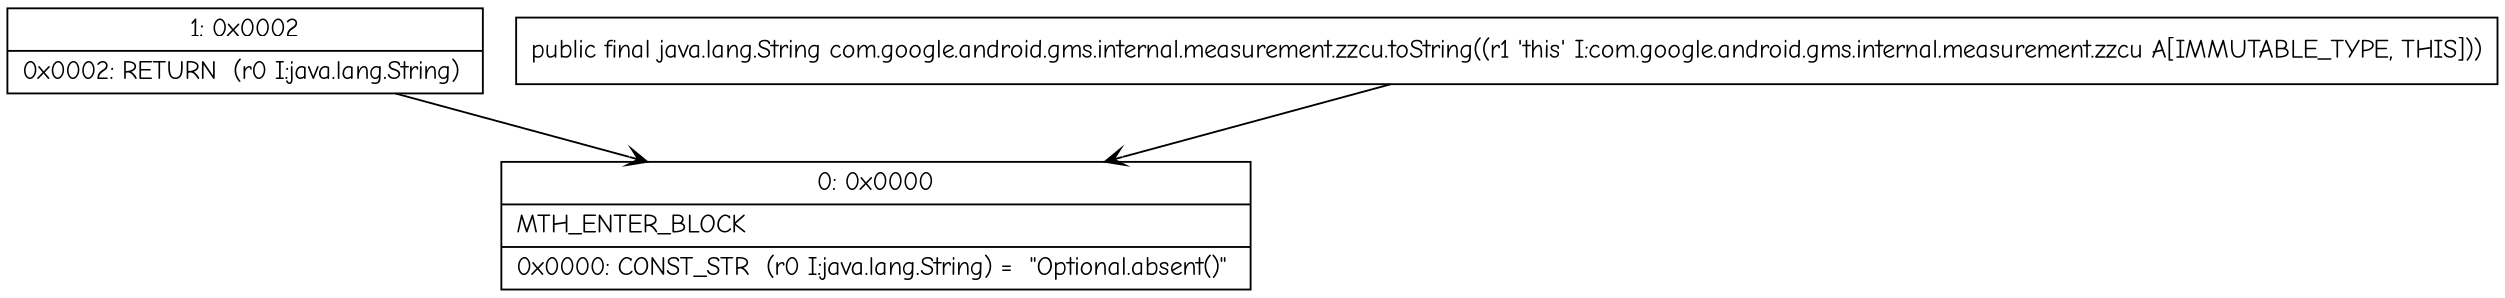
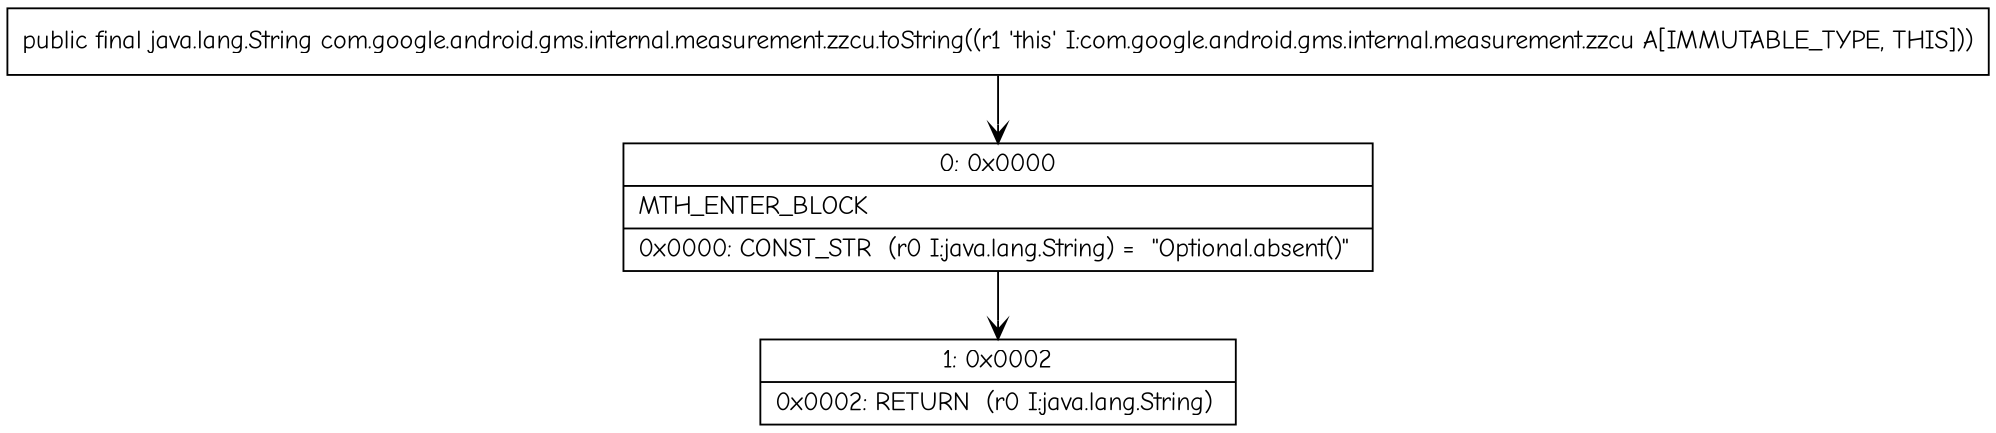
(512, 125) -> (998, 296)
